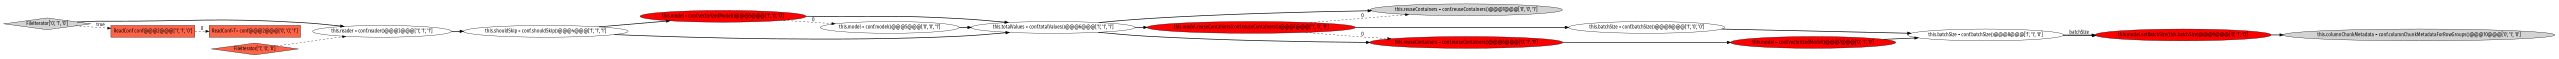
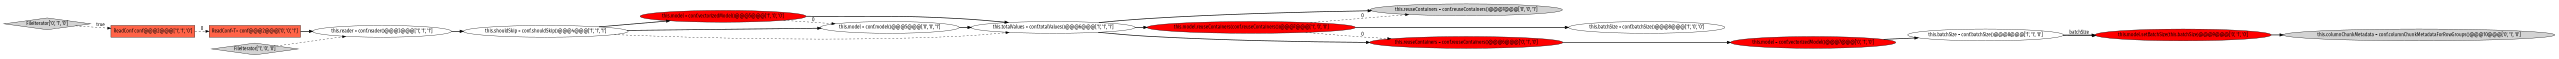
(209, 20) -> (305, 31)
none -> (722, 29)
(1815, 31) -> none
(810, 39) -> (810, 39)
(255, 49) -> (255, 49)
